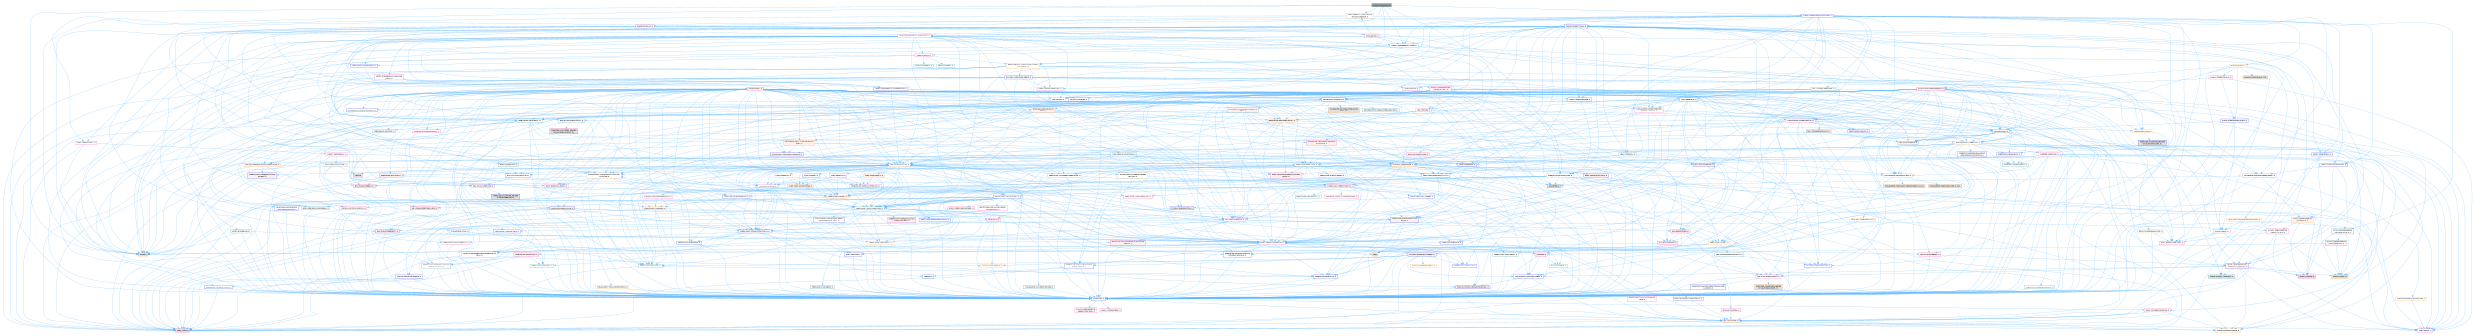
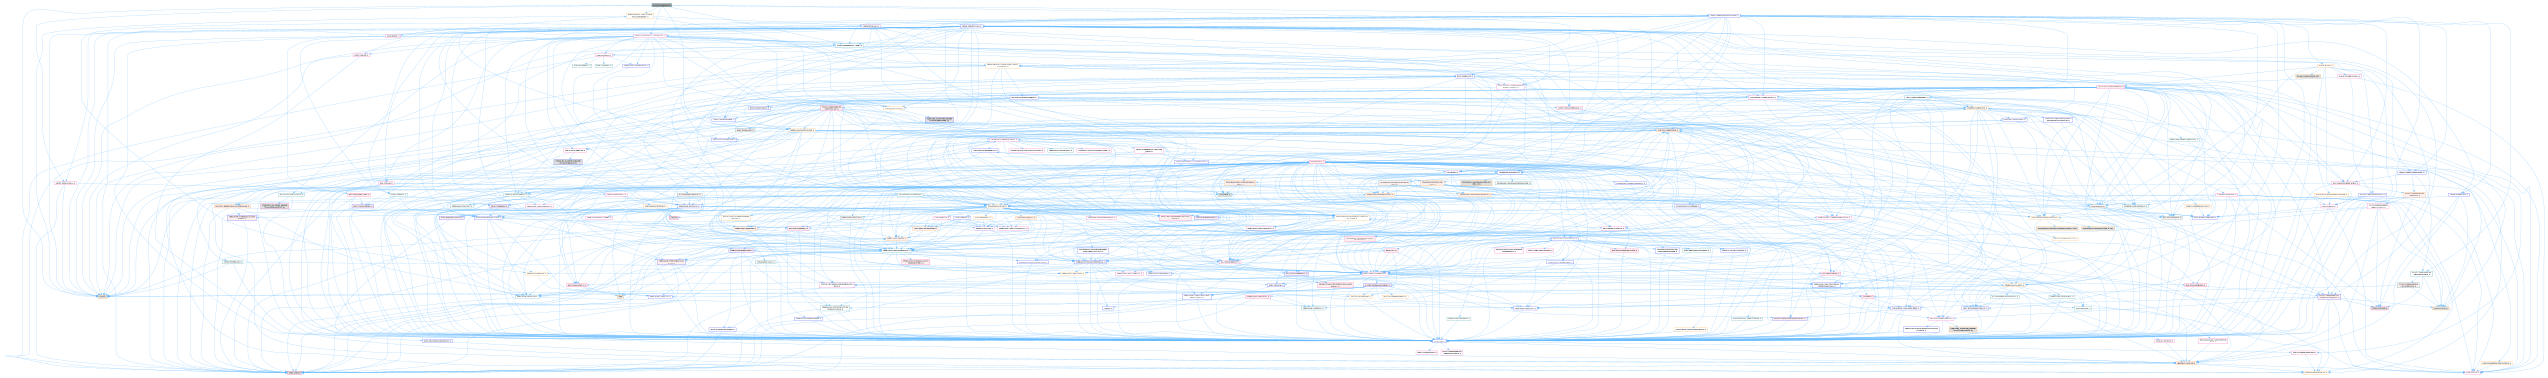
(1079, 99) -> none
(677, 143) -> (1152, 158)
(1968, 143) -> (1977, 108)
none -> (1027, 150)
(787, 154) -> (1475, 195)
(1307, 165) -> (689, 206)
(2260, 176) -> (2346, 183)
(353, 208) -> (1734, 251)
(1755, 223) -> (1803, 234)
(1452, 243) -> (537, 274)
(2172, 243) -> (2205, 218)
(2221, 277) -> none
(1731, 321) -> (2186, 363)
